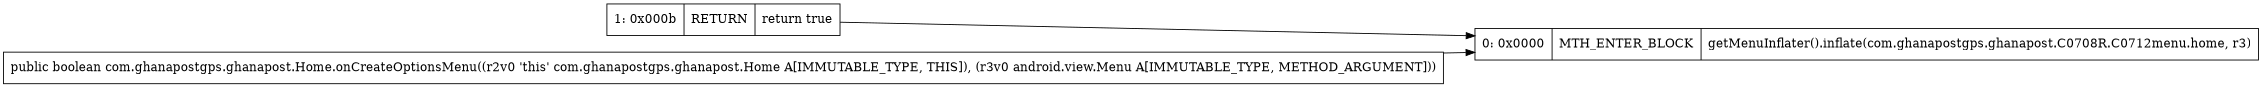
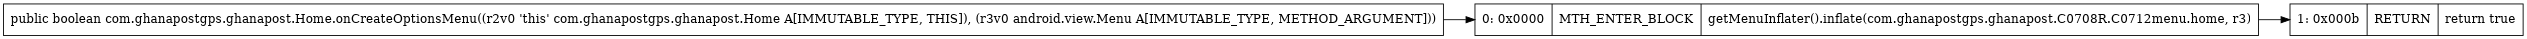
(1153, 29) -> (2270, 20)
